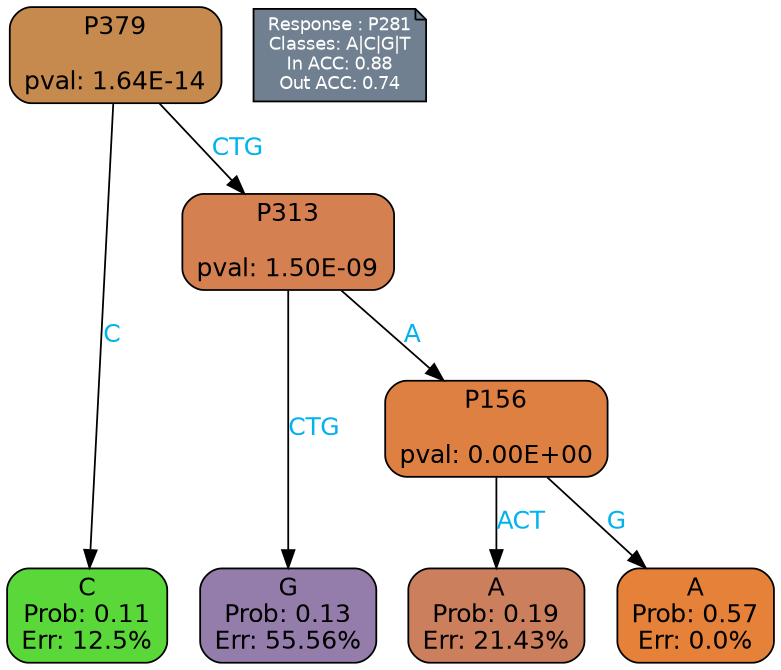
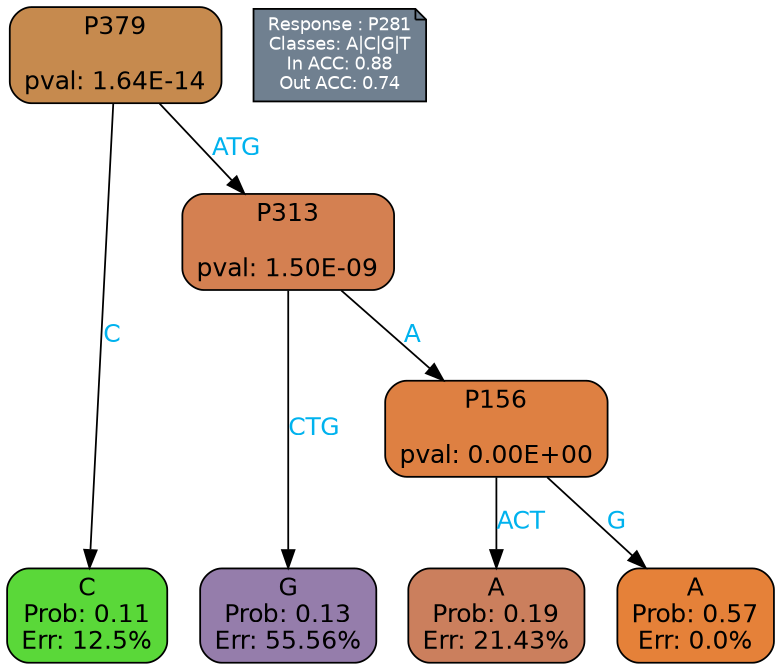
(238, 149) -> (237, 149)
